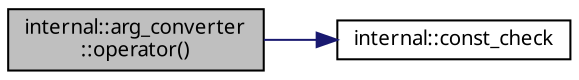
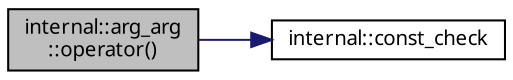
(136, 40) -> (103, 40)
